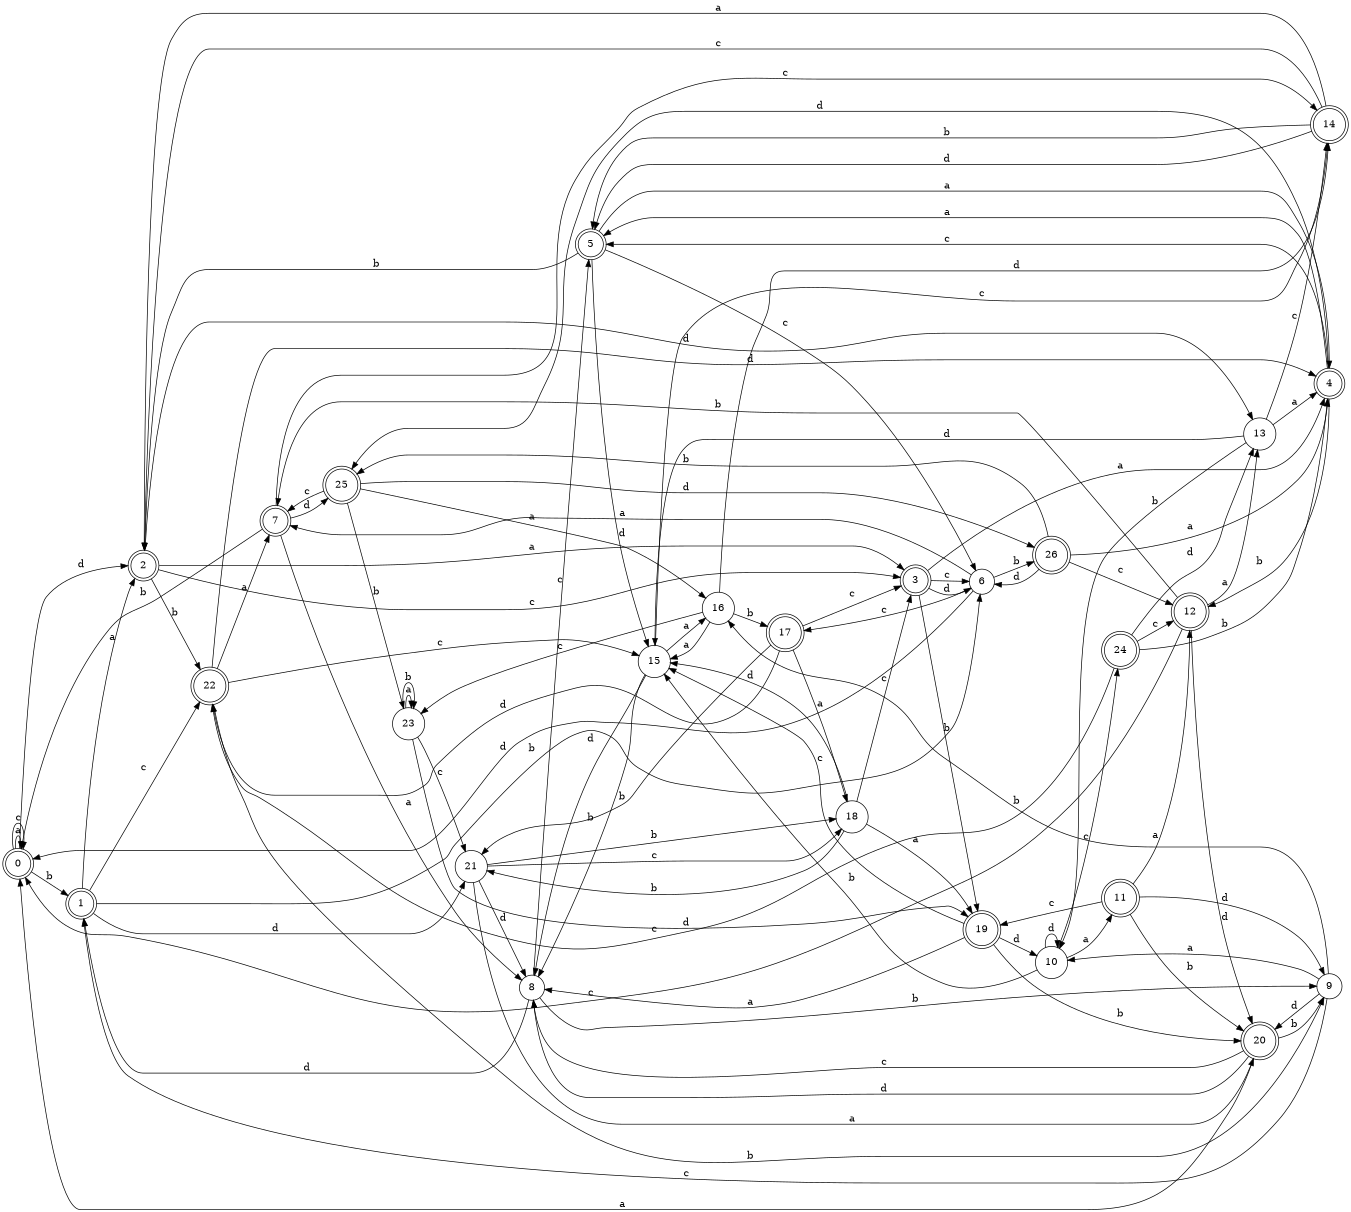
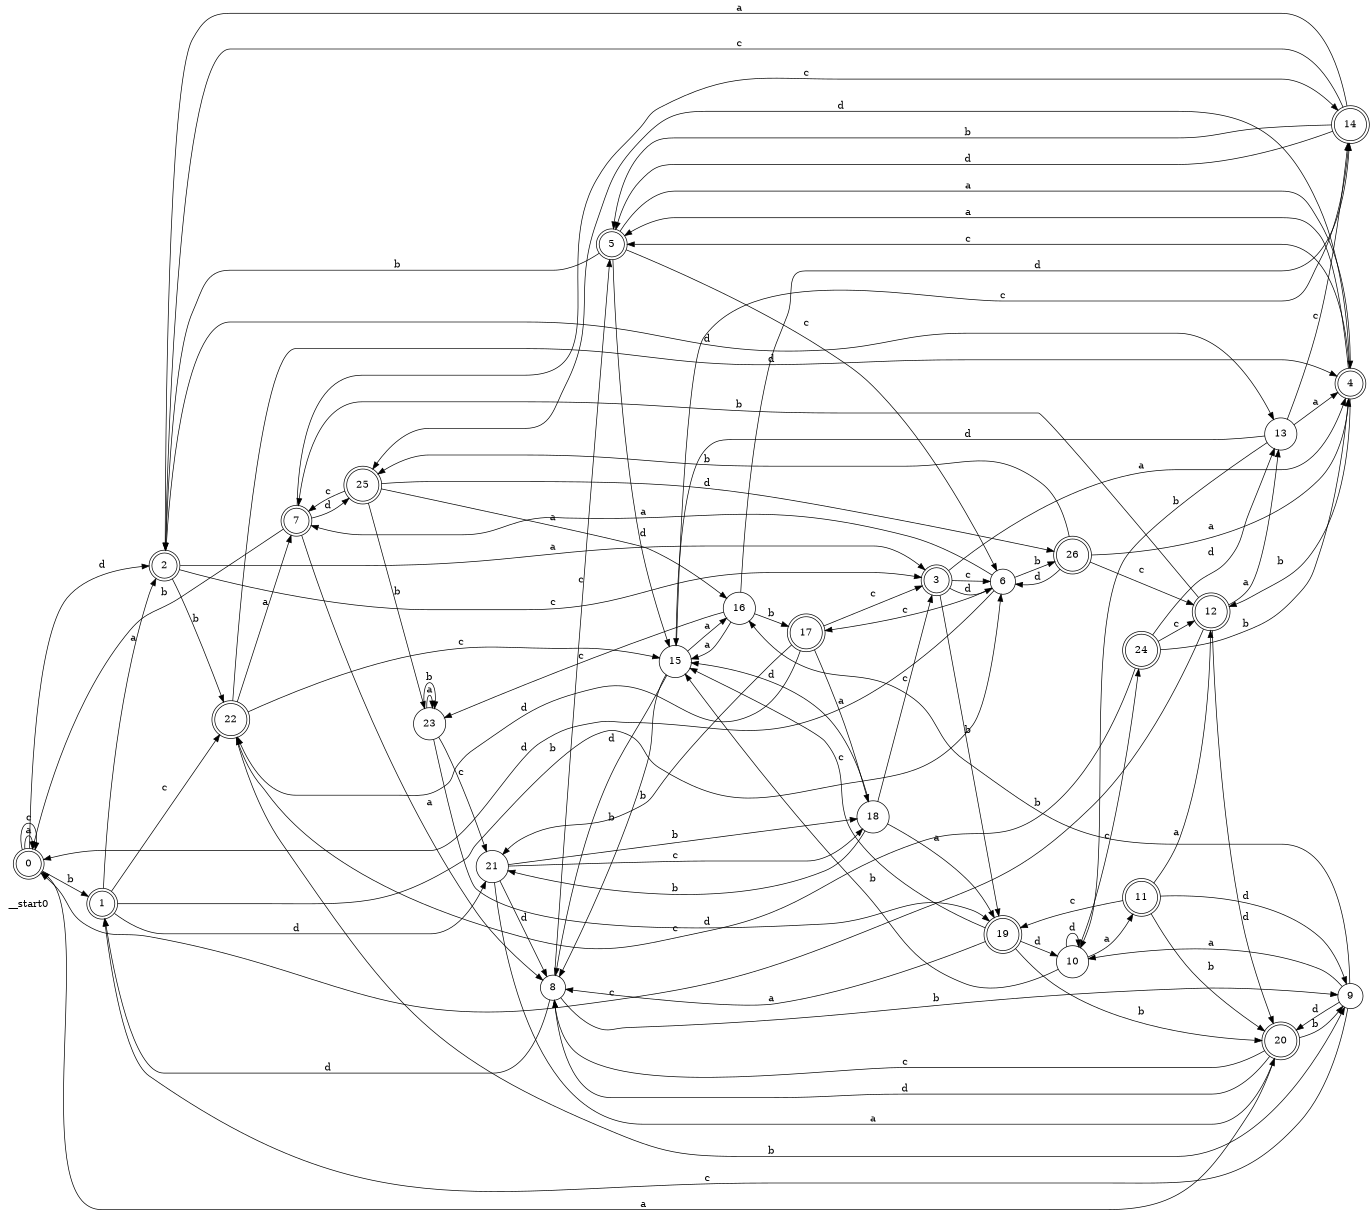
none -> (29, 904)
